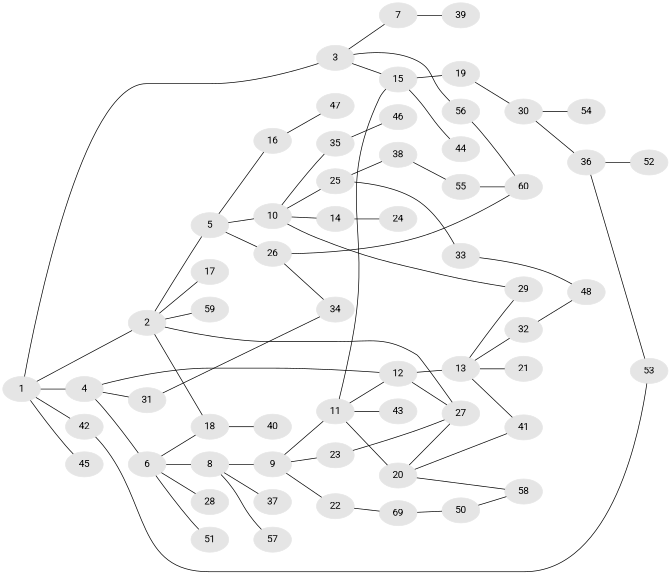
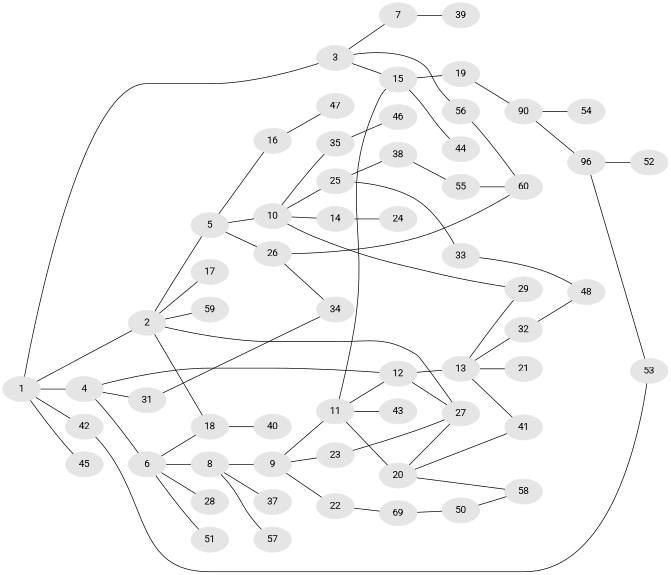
(524, 112) -> (524, 112)
(586, 162) -> (586, 162)
